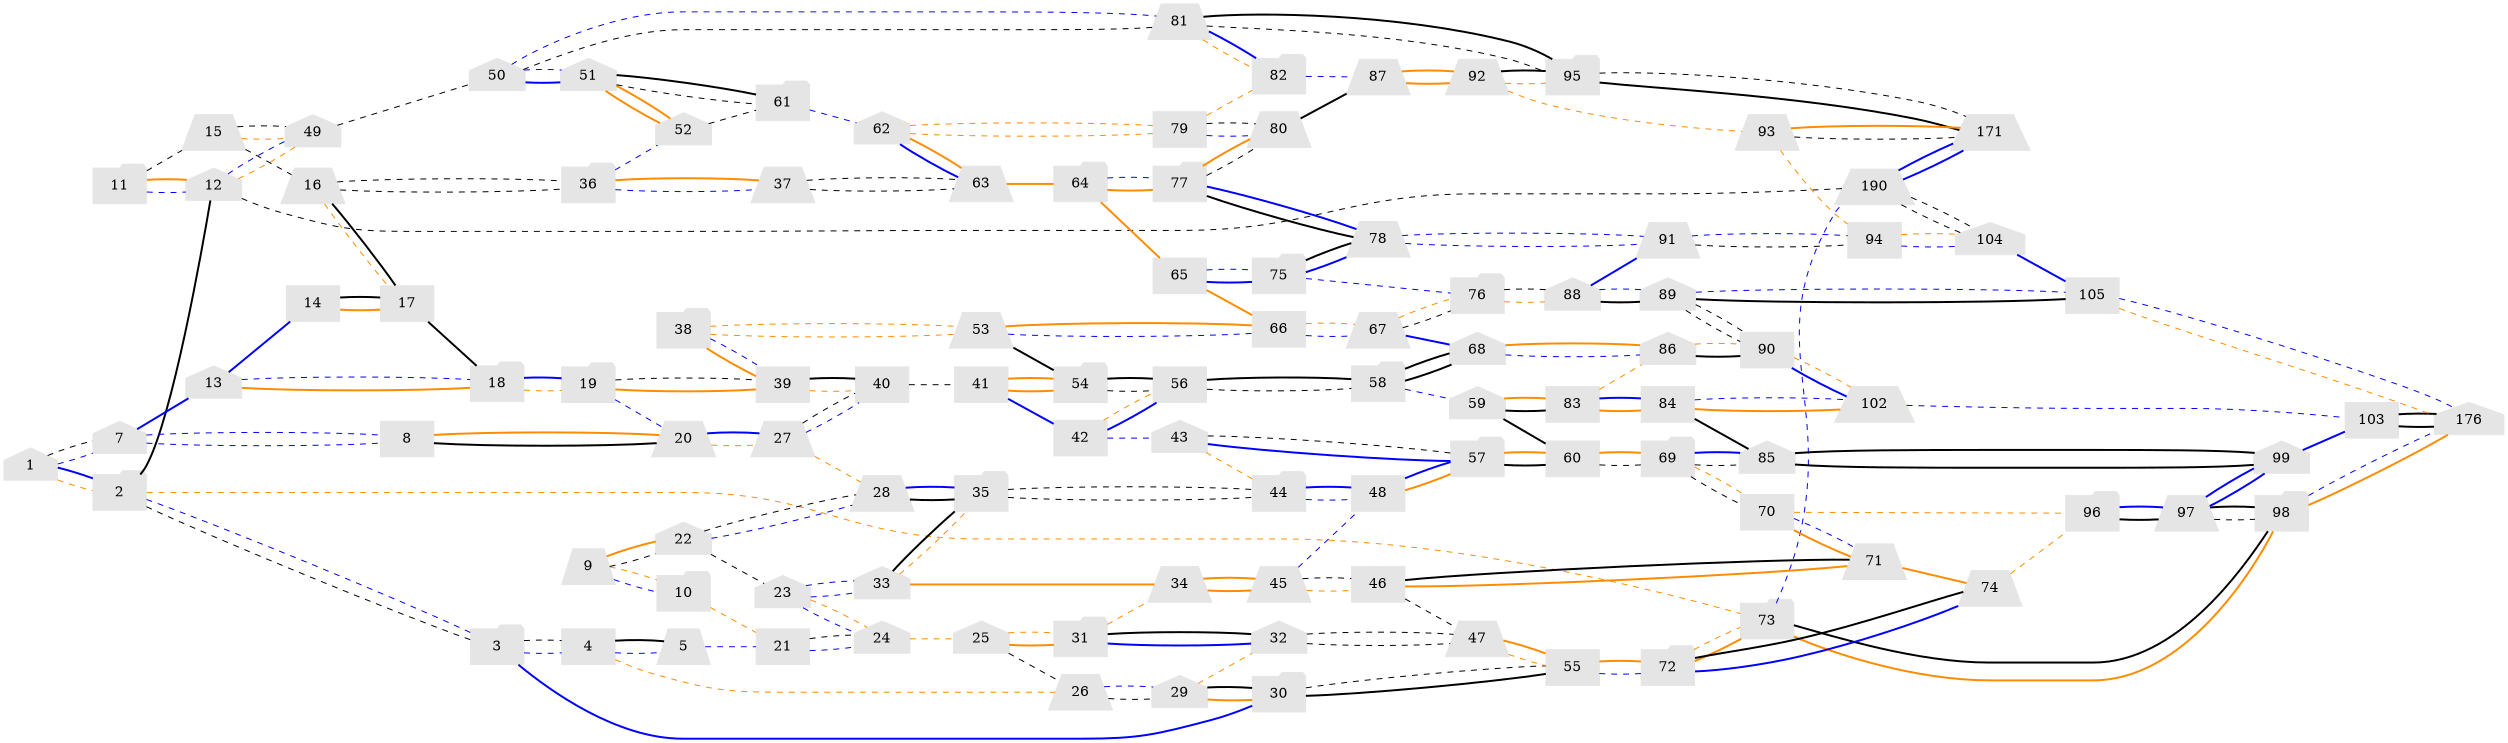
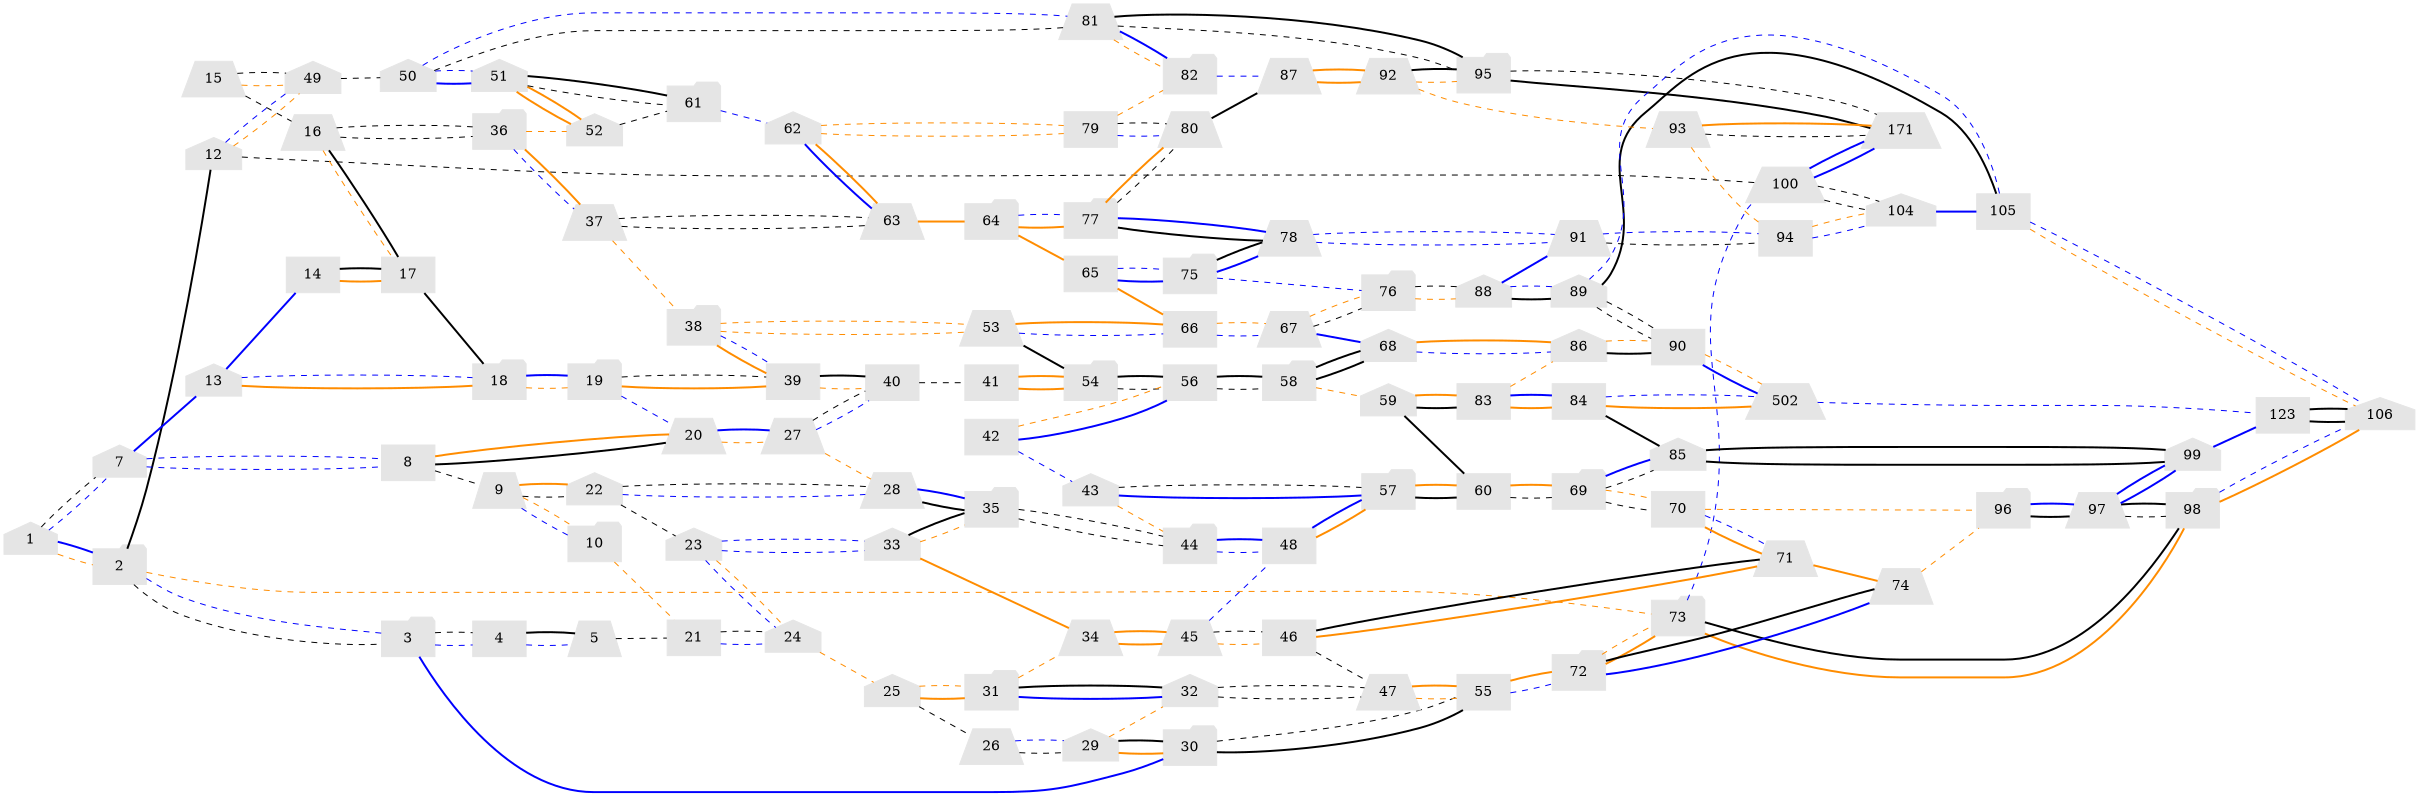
(636, 158) -> (546, 132)
(120, 186) -> none
(1875, 187) -> (1786, 185)
none -> (644, 275)
(1427, 394) -> (1338, 392)
(1875, 404) -> (1786, 401)
(1031, 411) -> none
(2372, 420) -> (2283, 415)
(2469, 420) -> (2380, 415)
none -> (458, 478)
(731, 647) -> (641, 638)
(833, 692) -> none
